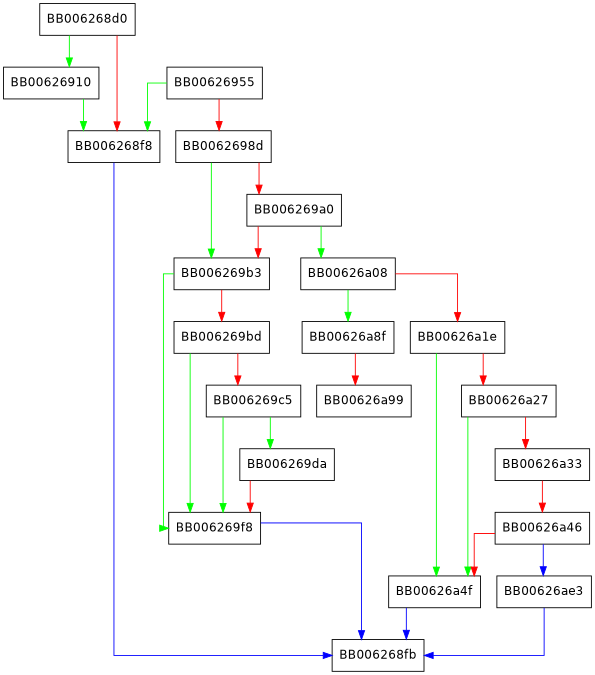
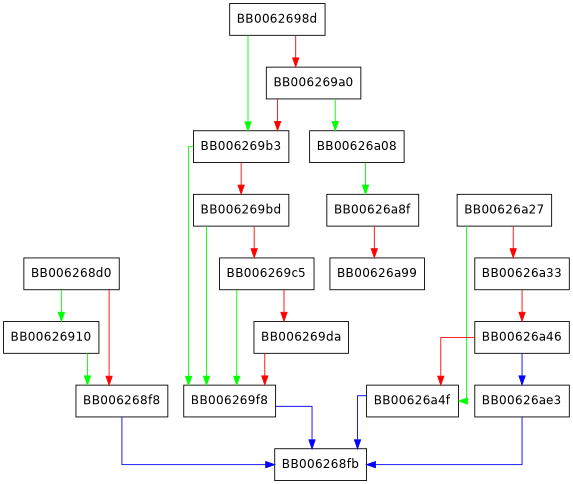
(215, 83) -> none
(458, 337) -> none
(270, 428) -> (284, 301)
